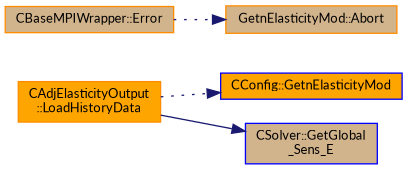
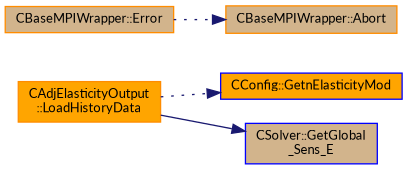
(311, 20) -> (311, 20)
